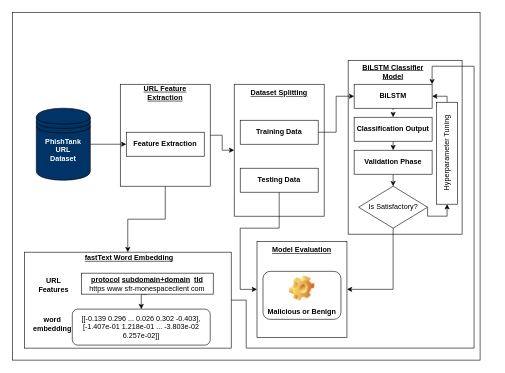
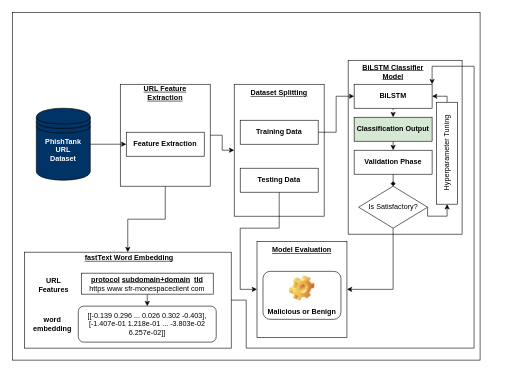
(393, 129) -> (393, 129)
(393, 180) -> (393, 180)
(141, 327) -> (147, 324)
